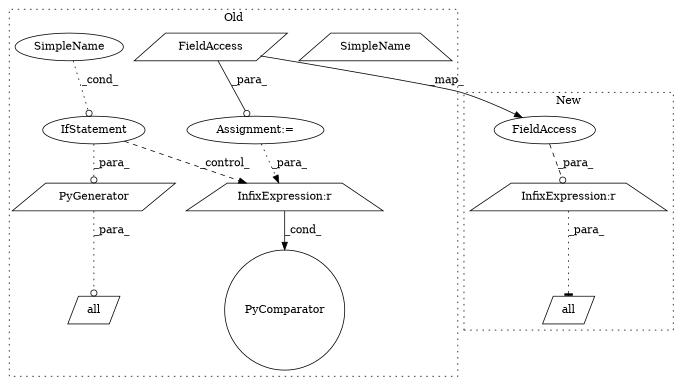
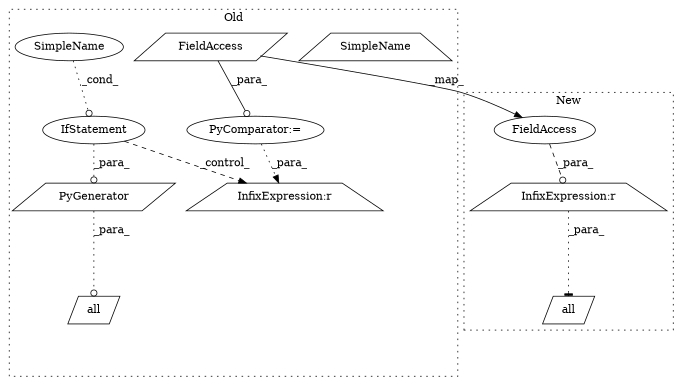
(255, 130) -> (255, 130)
(285, 310) -> none
